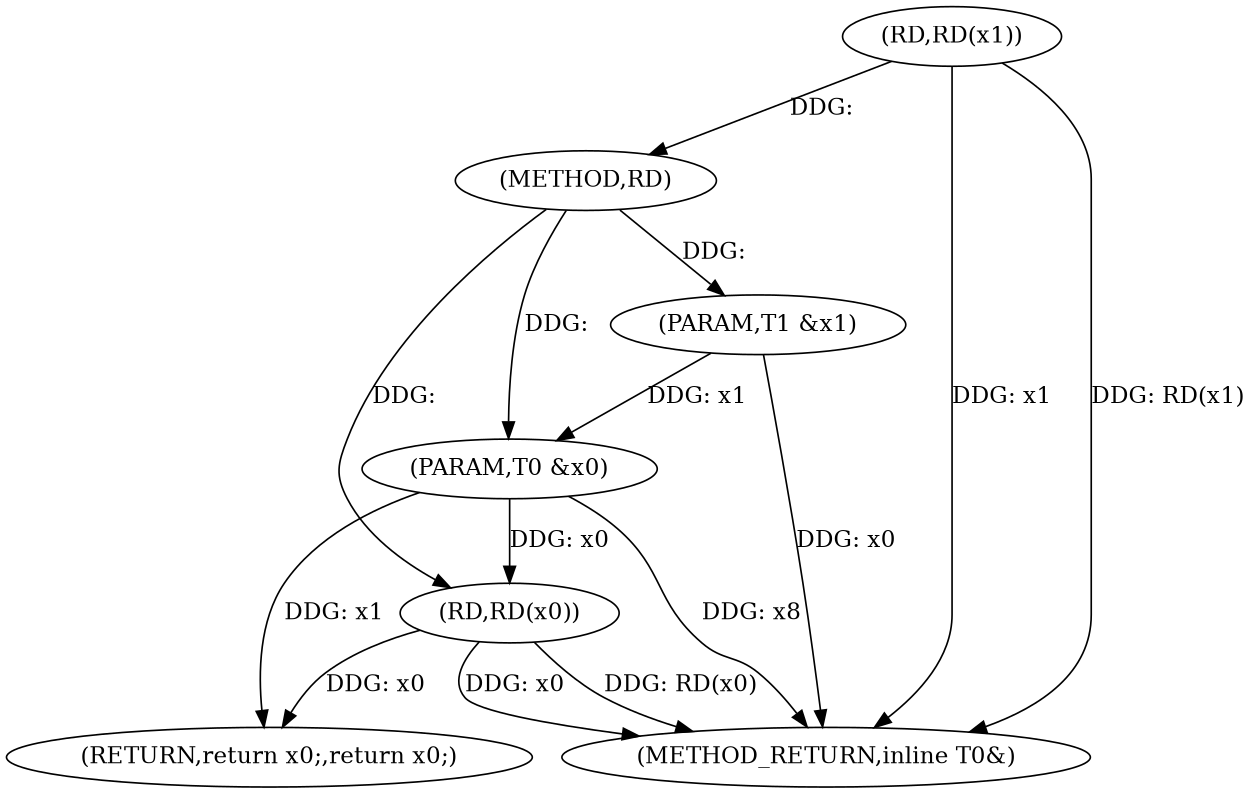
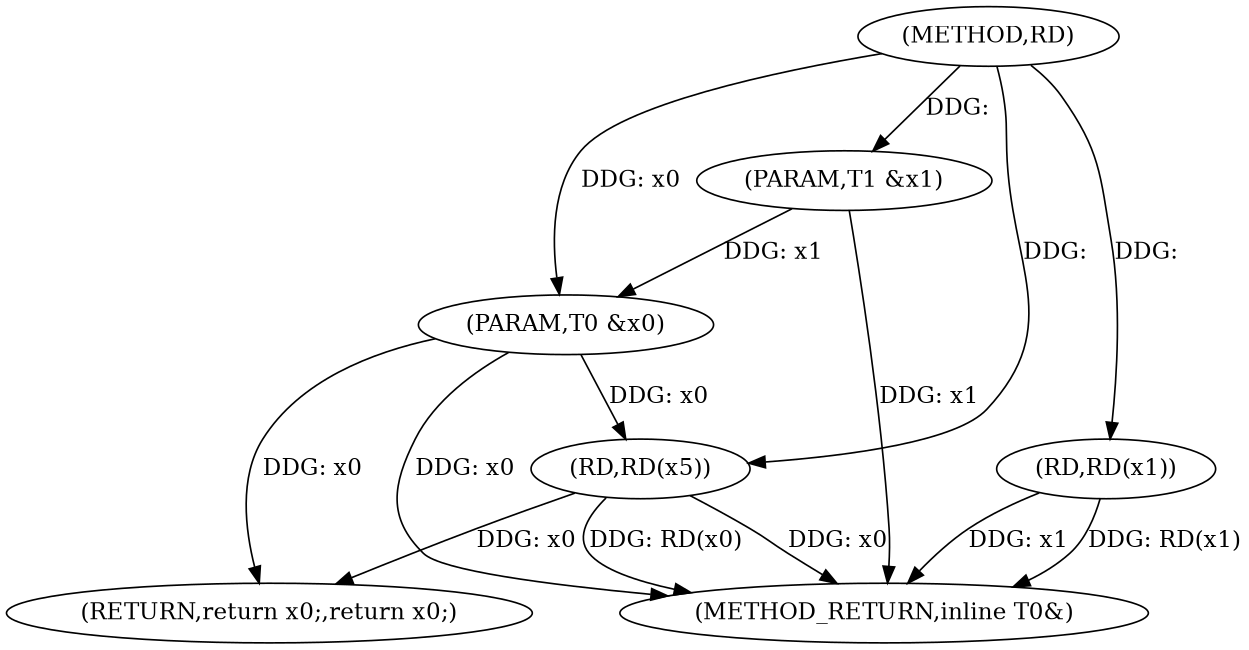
(778, 105) -> (1110, 233)
(560, 325) -> (631, 181)
(847, 541) -> (930, 397)
(335, 613) -> (313, 469)
(510, 613) -> (641, 469)
(752, 613) -> (466, 469)
